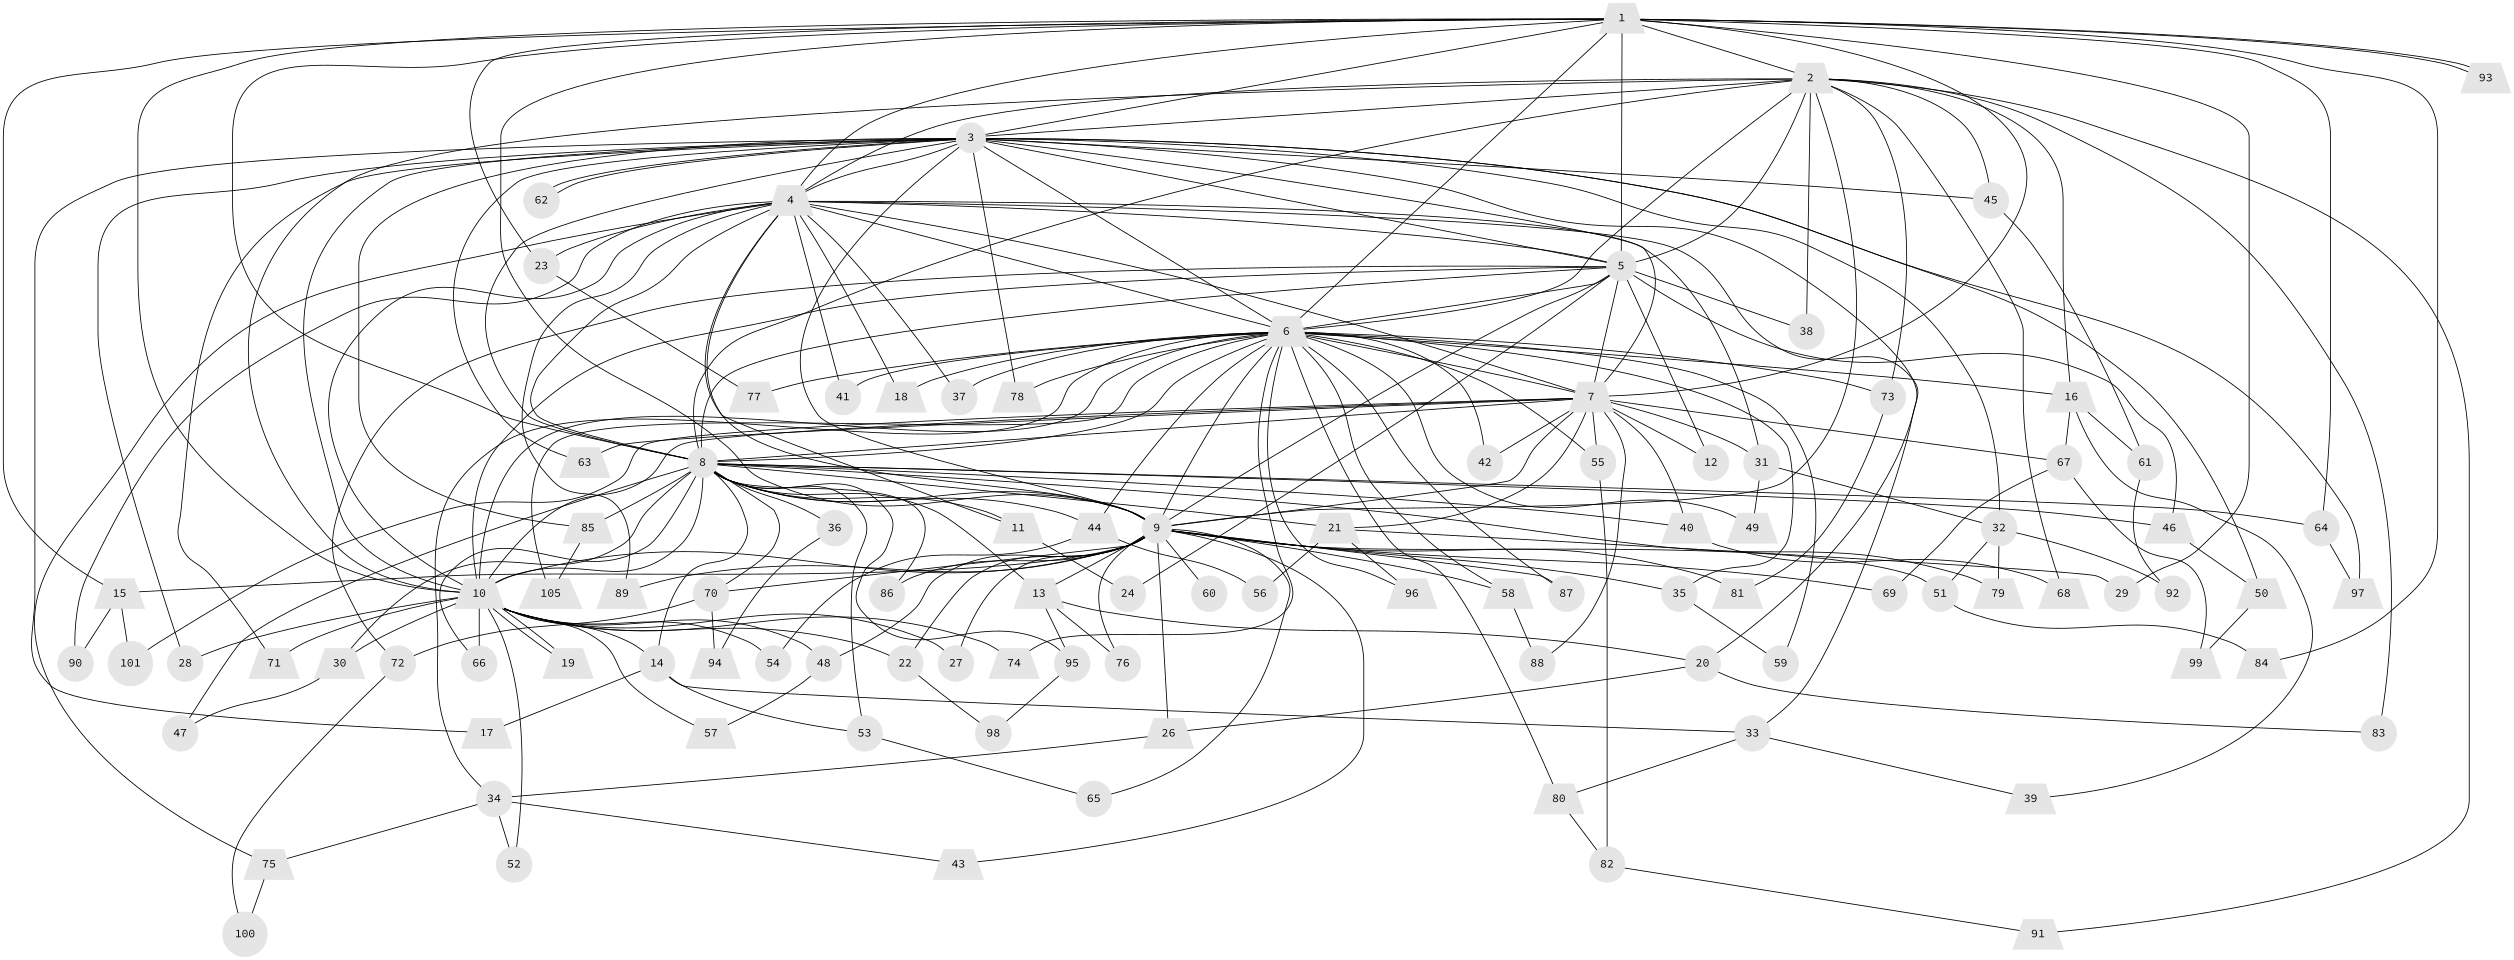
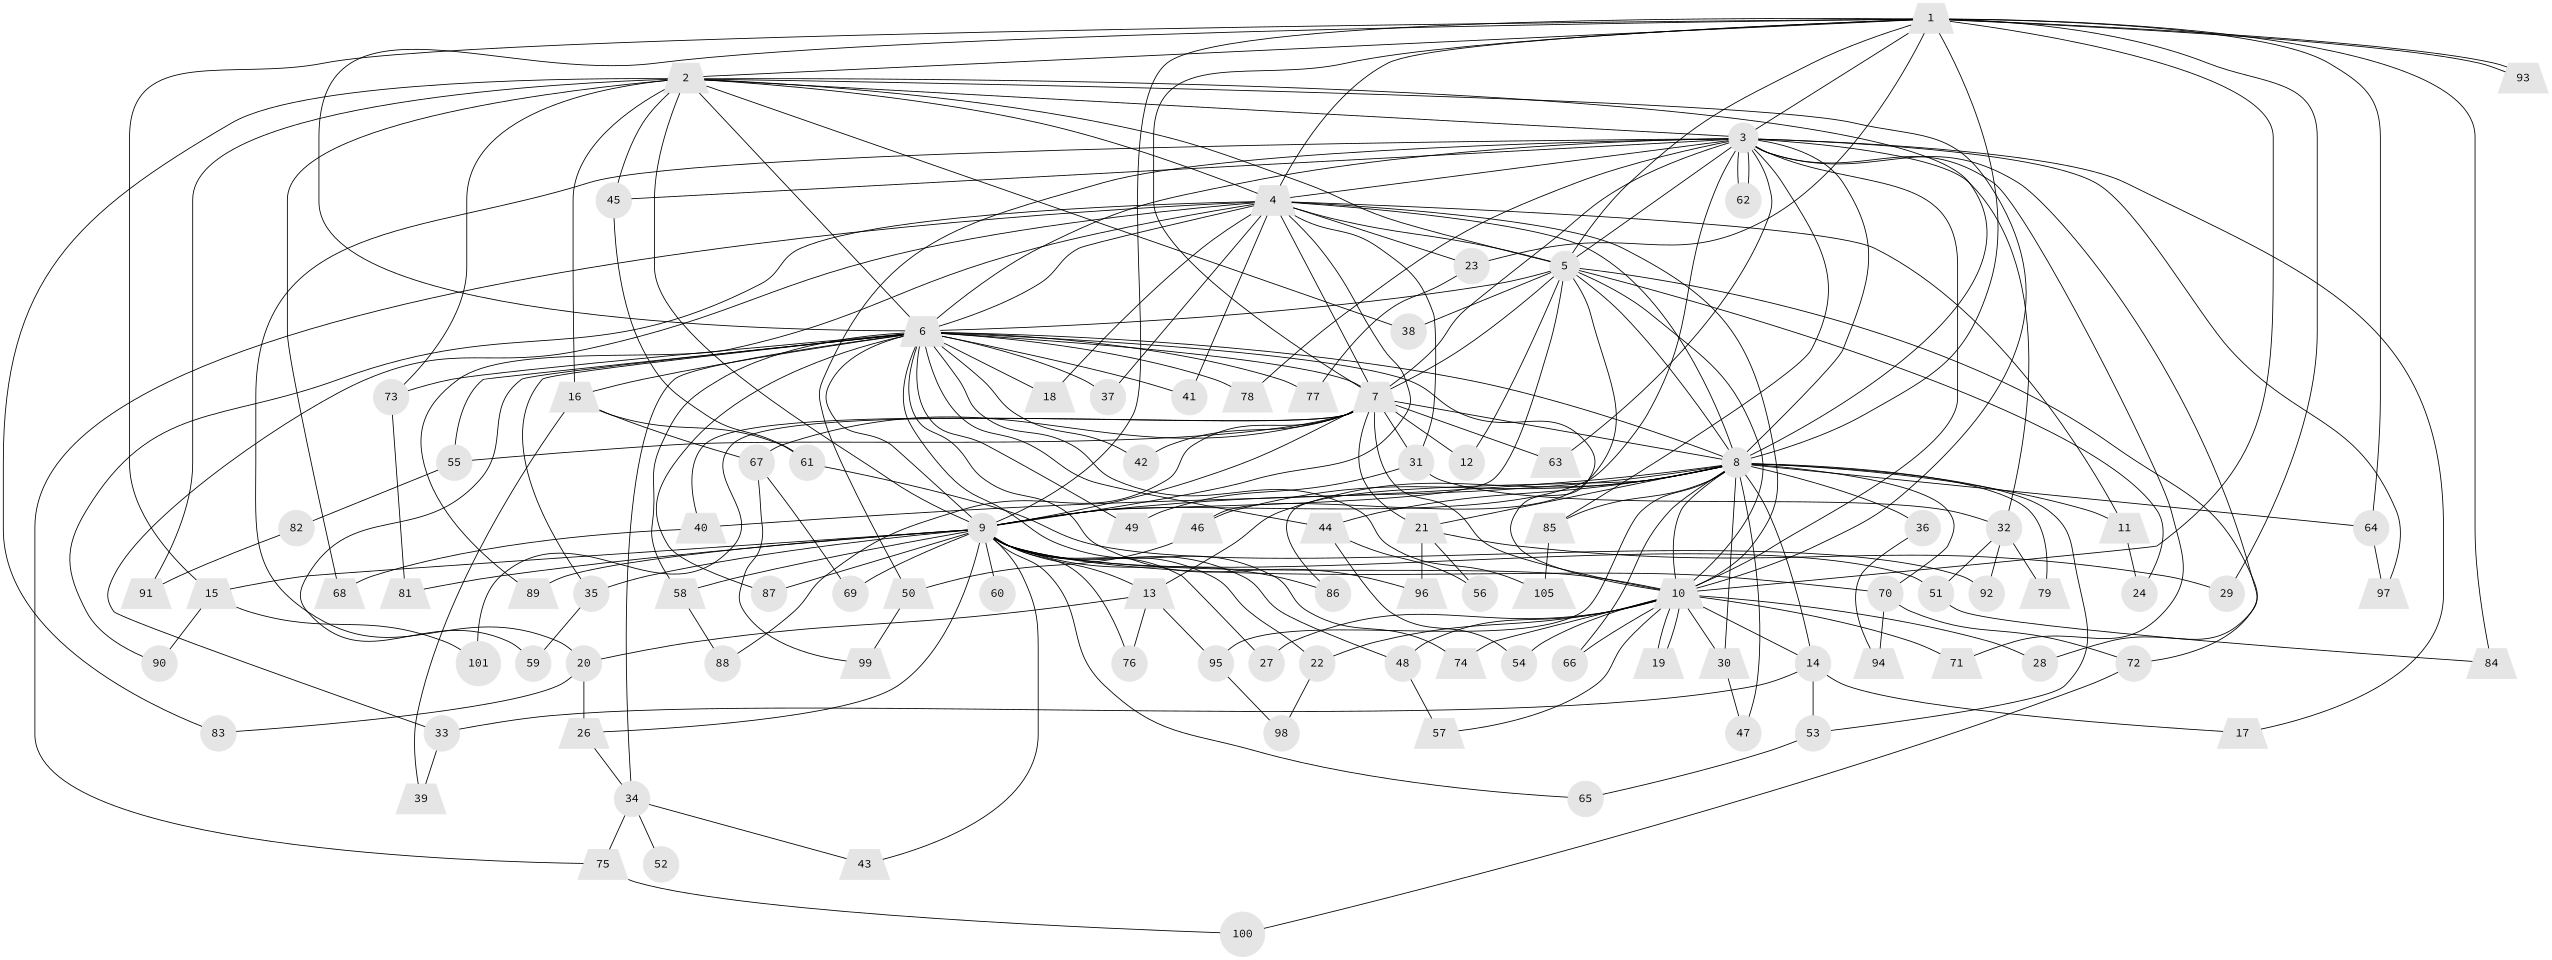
(521, 725) -> none
(1559, 799) -> none
